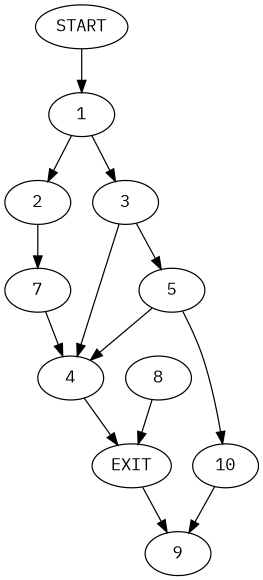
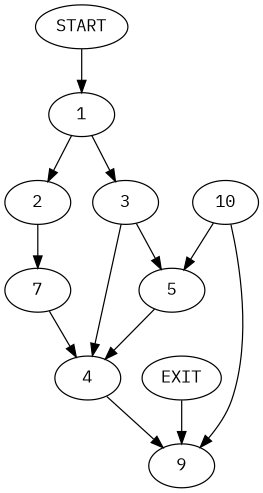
(207, 370) -> (202, 241)
(159, 378) -> none
(97, 417) -> (130, 418)
